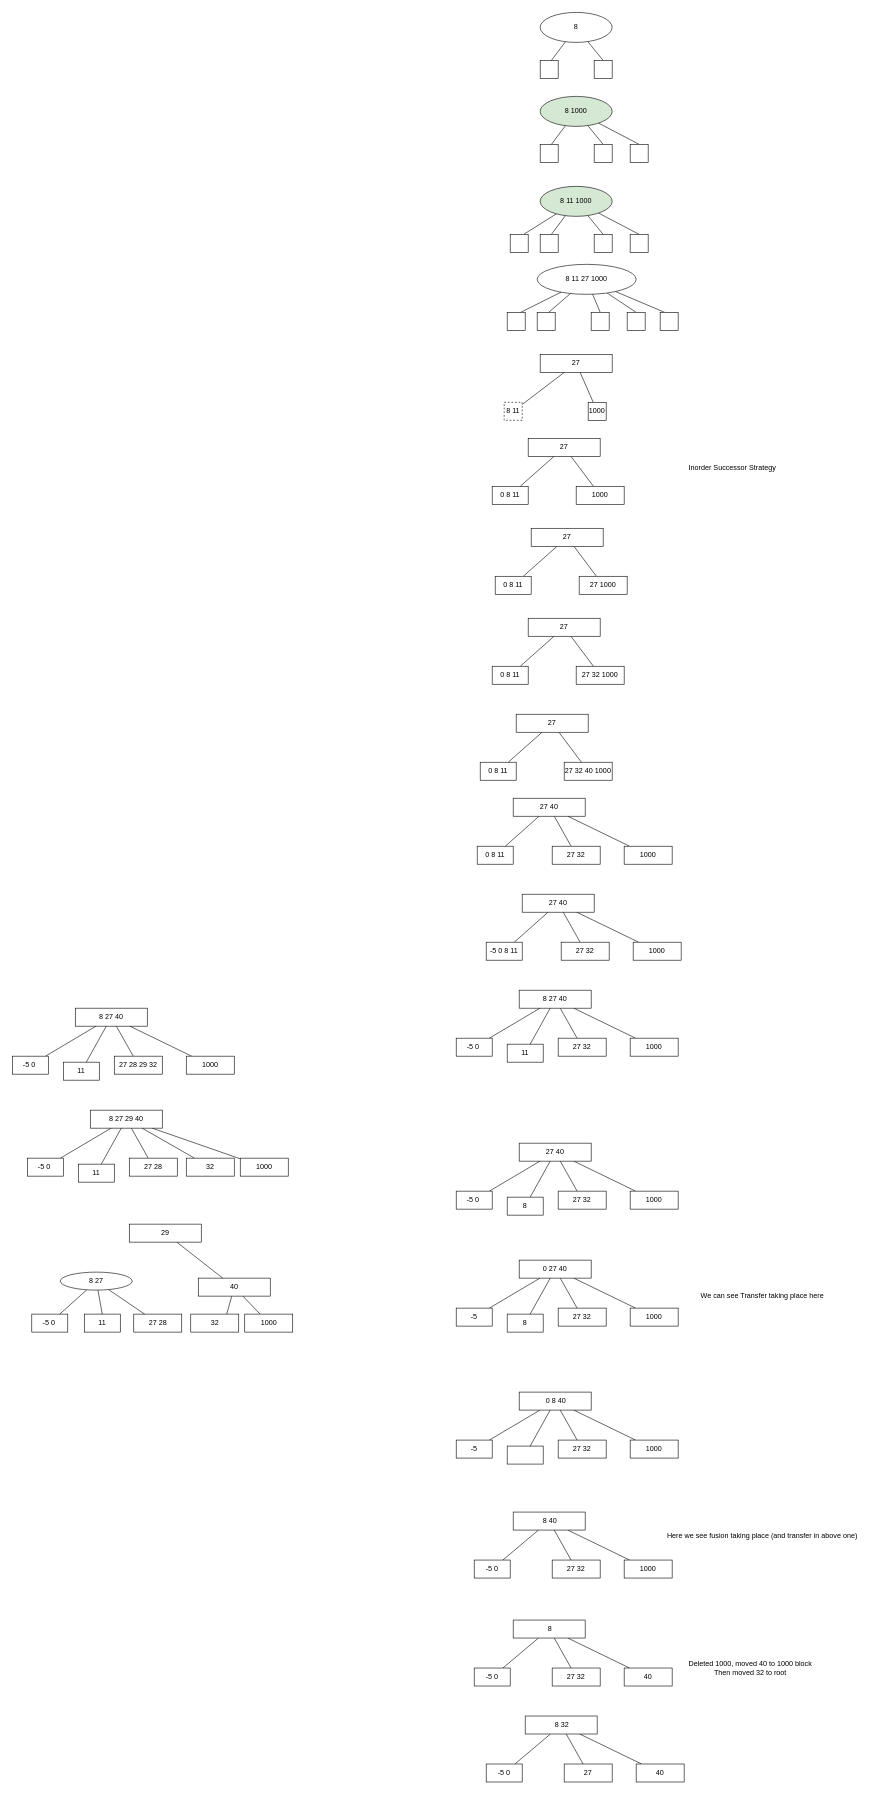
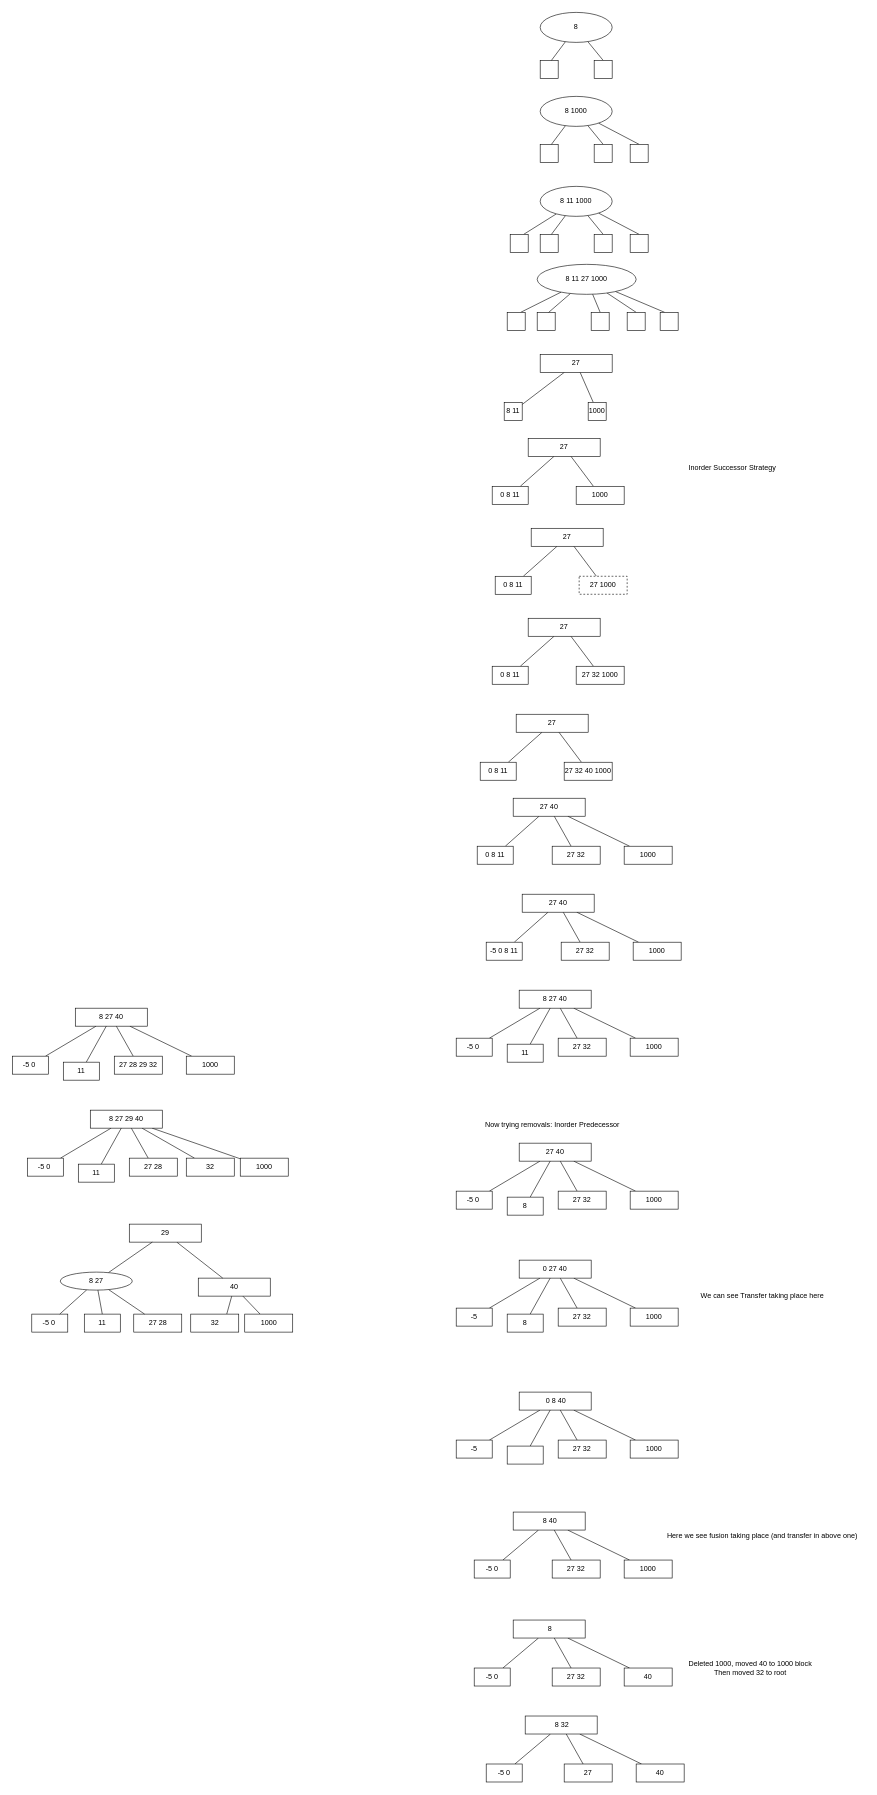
(576, 111) -> (576, 111)
(576, 201) -> (576, 201)
(513, 411) -> (513, 411)
(603, 585) -> (603, 585)
none -> (552, 1125)
none -> (130, 1258)
